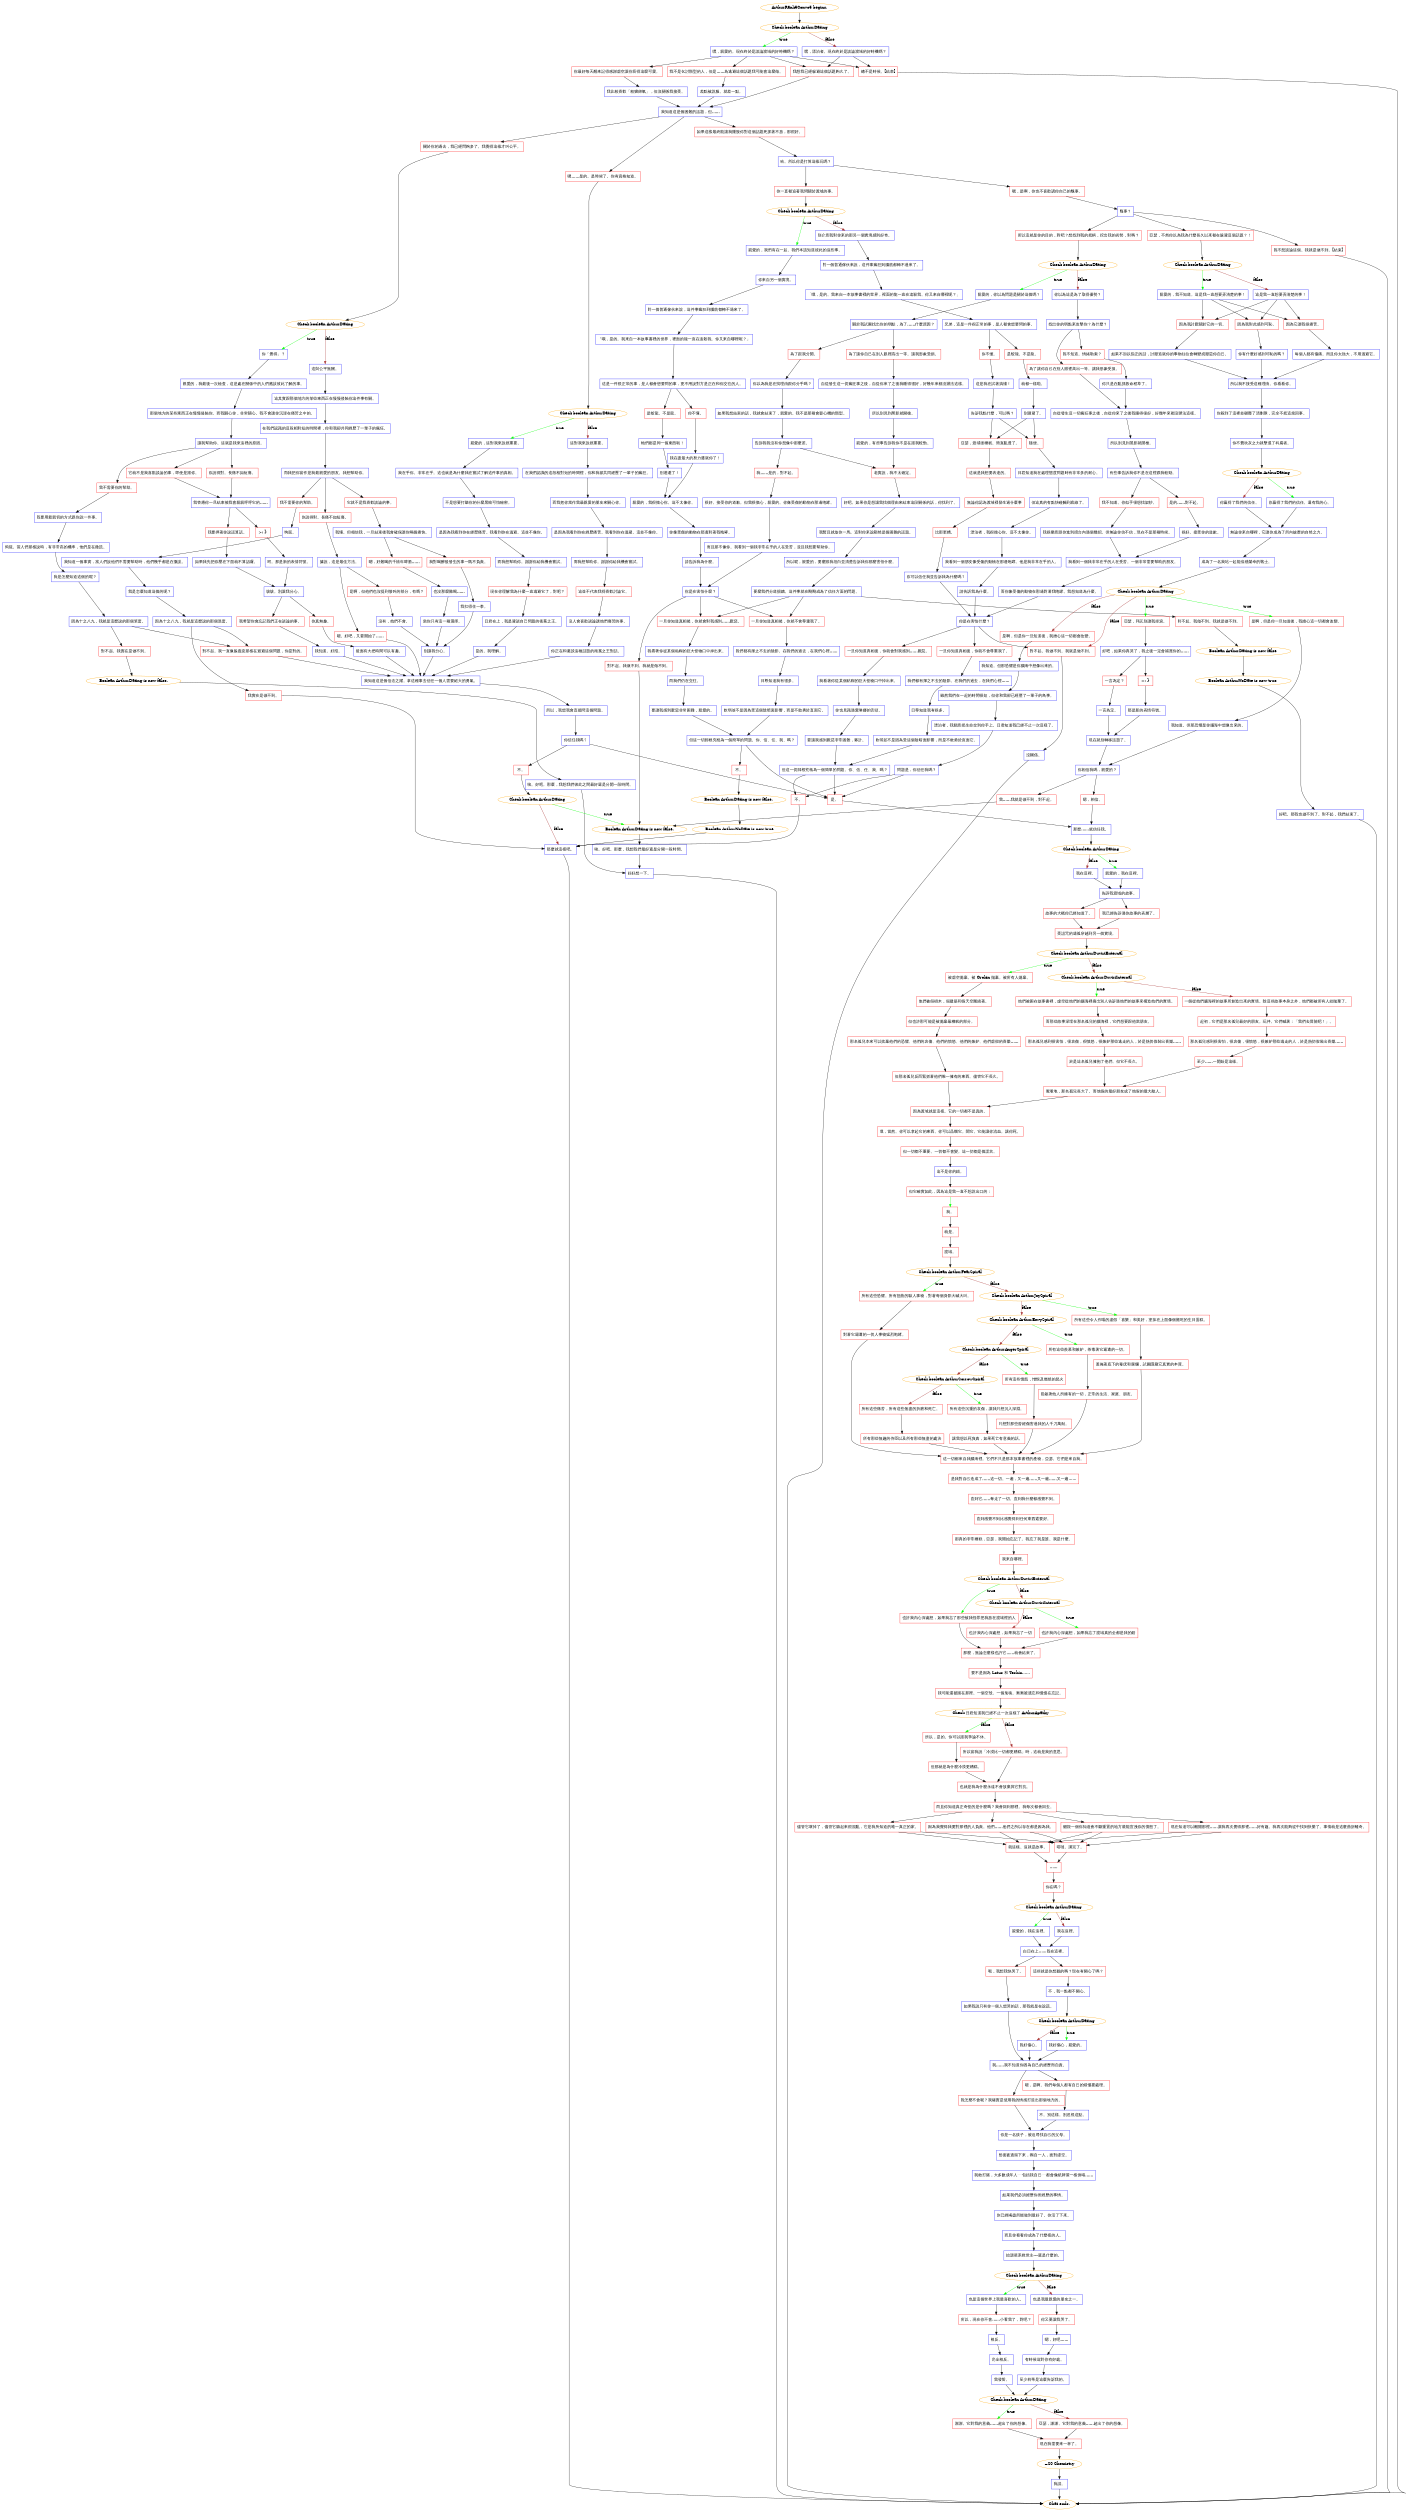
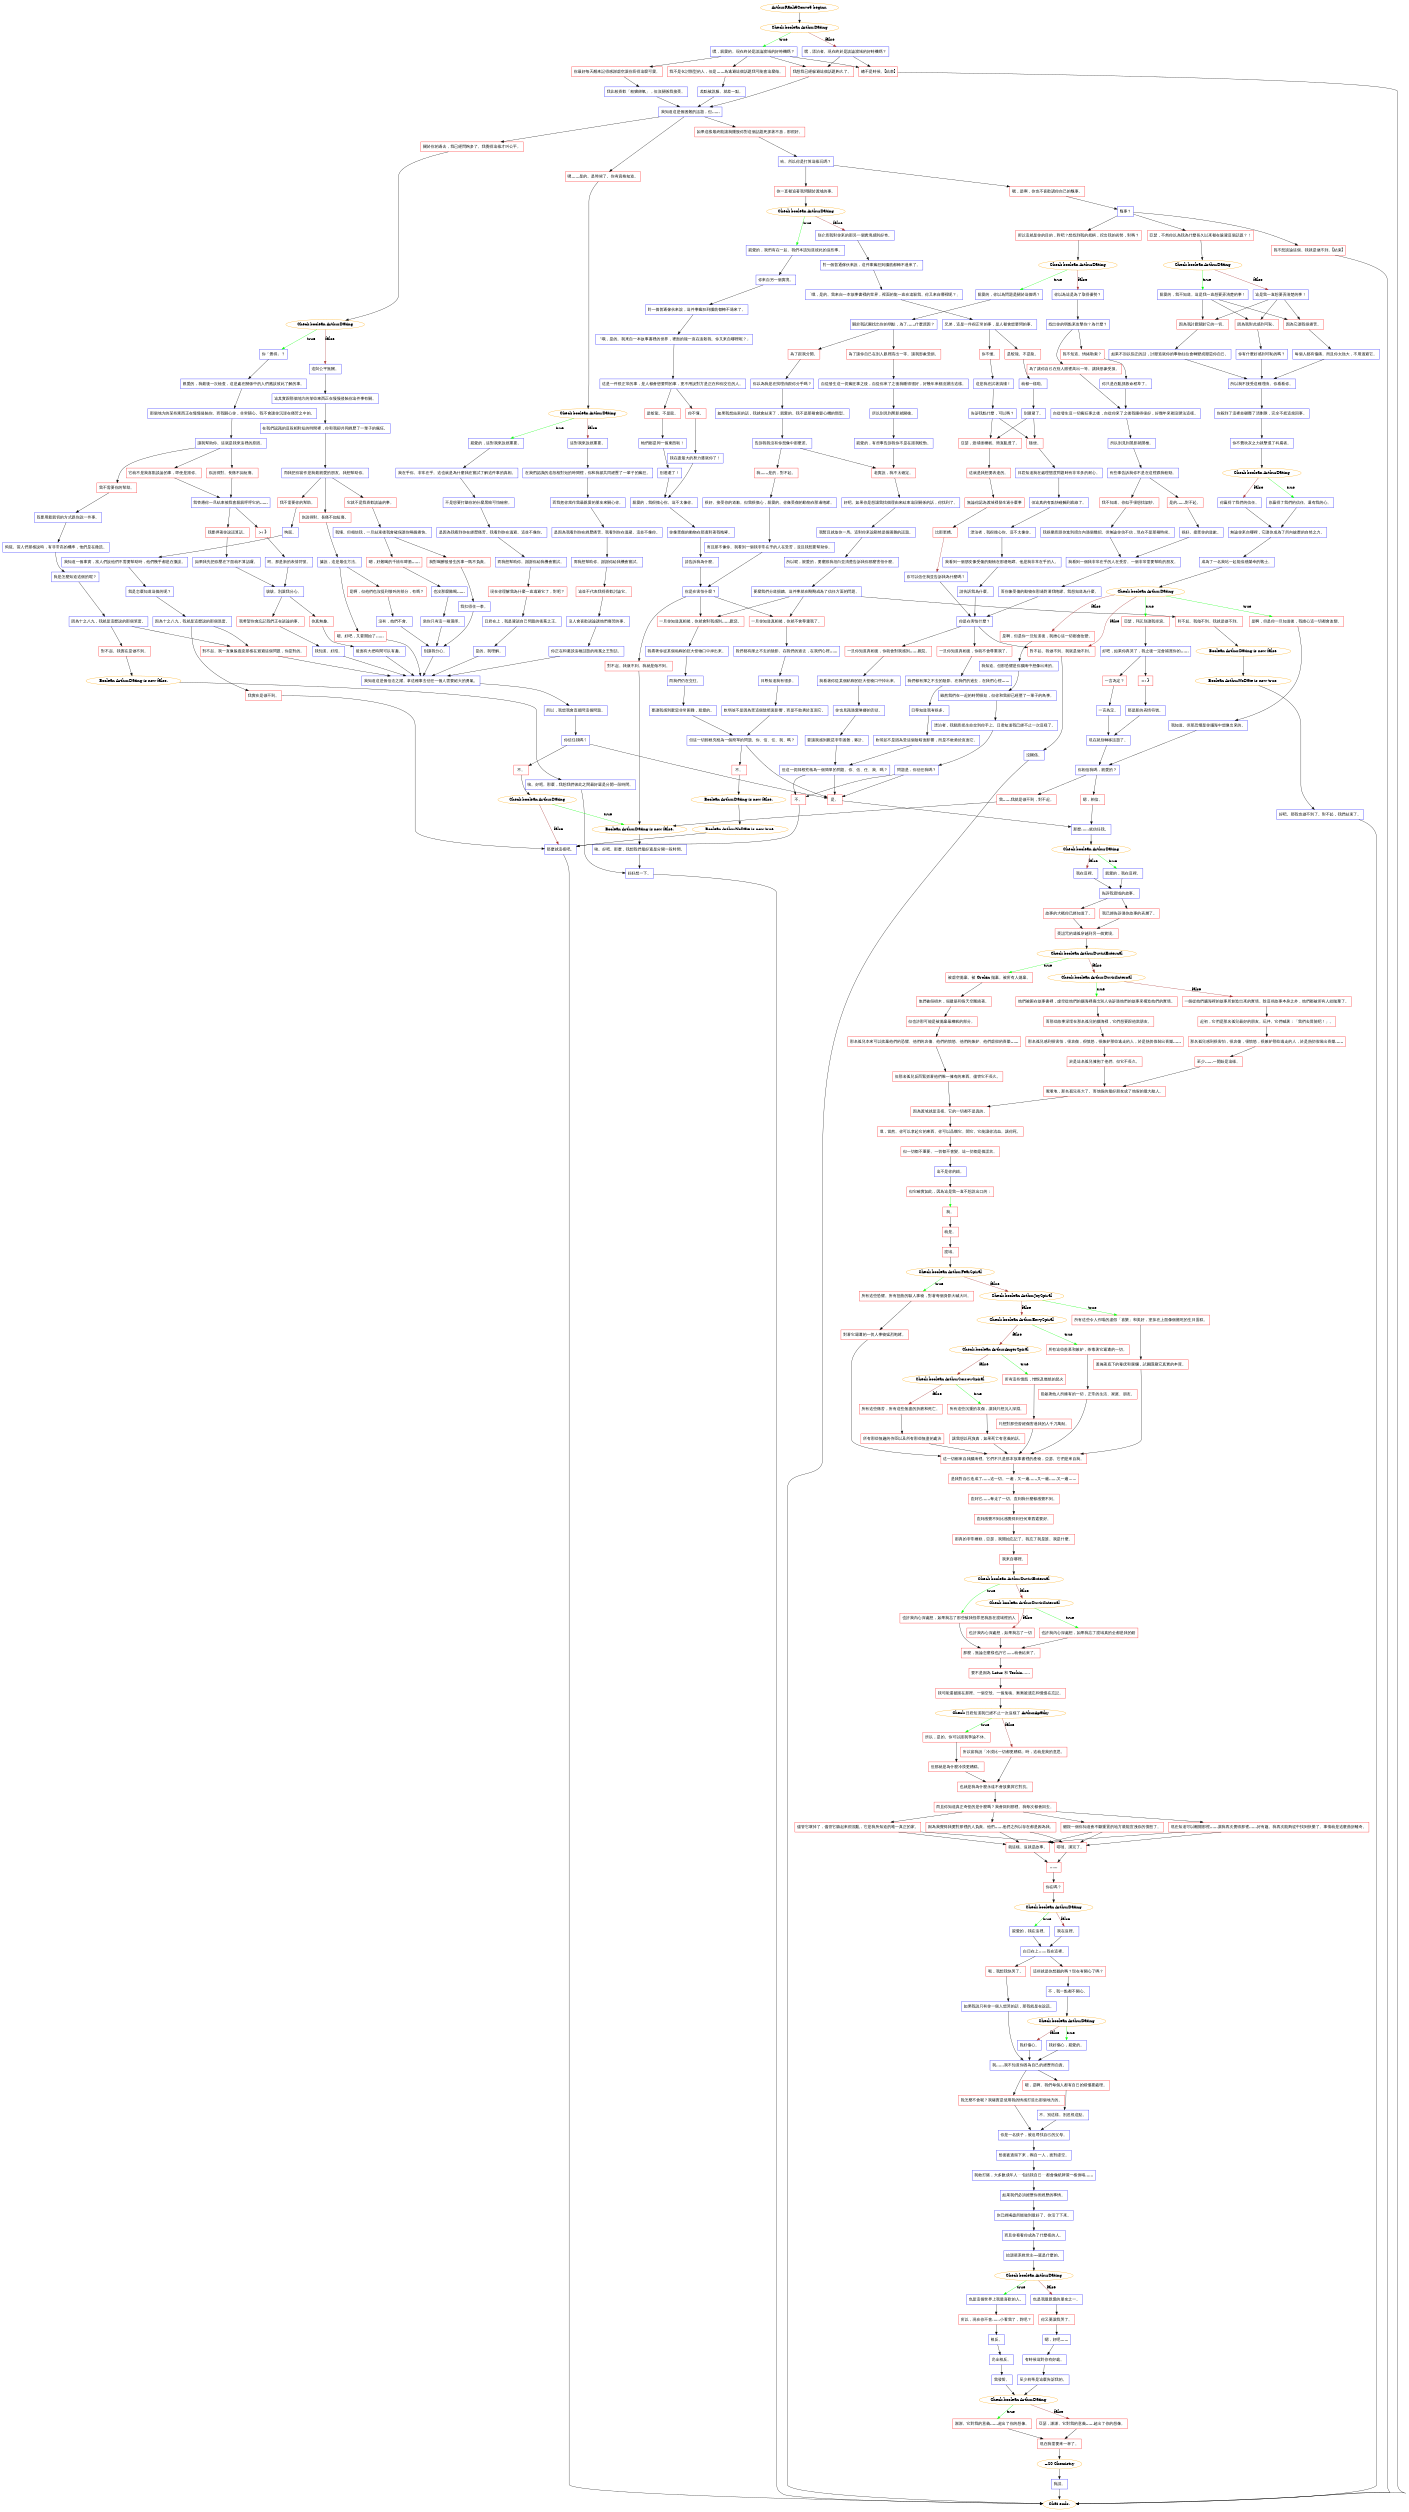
(941, 553) -> (941, 553)
(986, 1725) -> (985, 1725)
